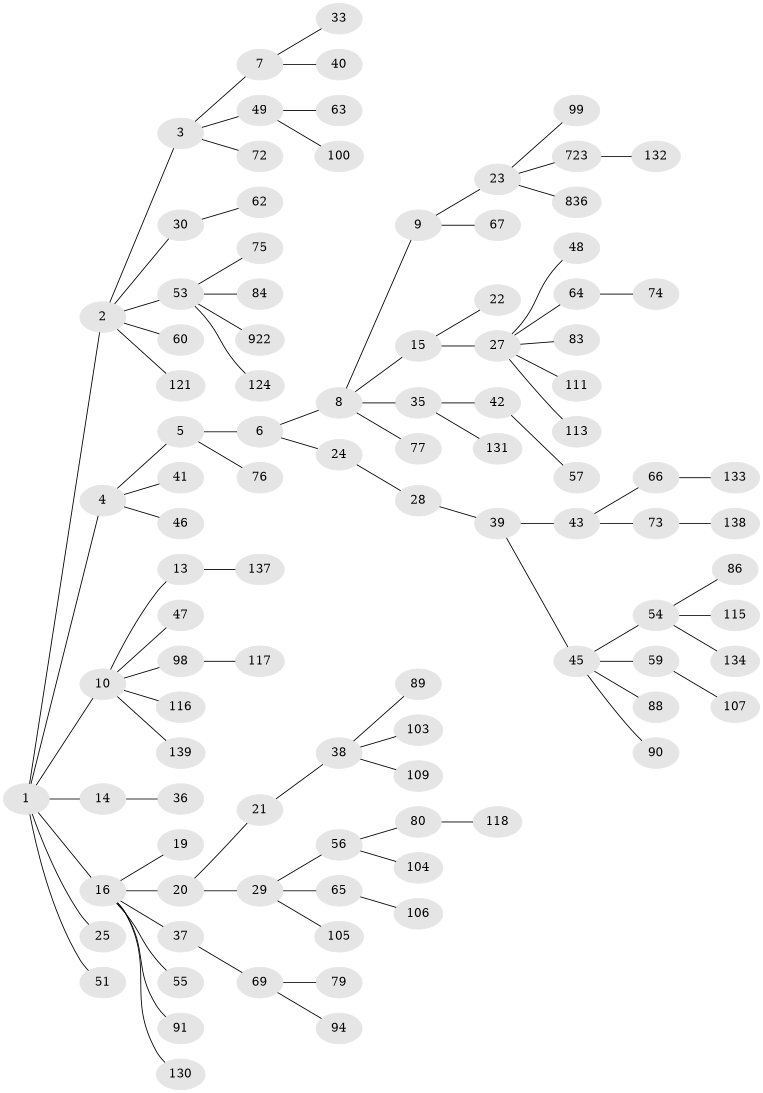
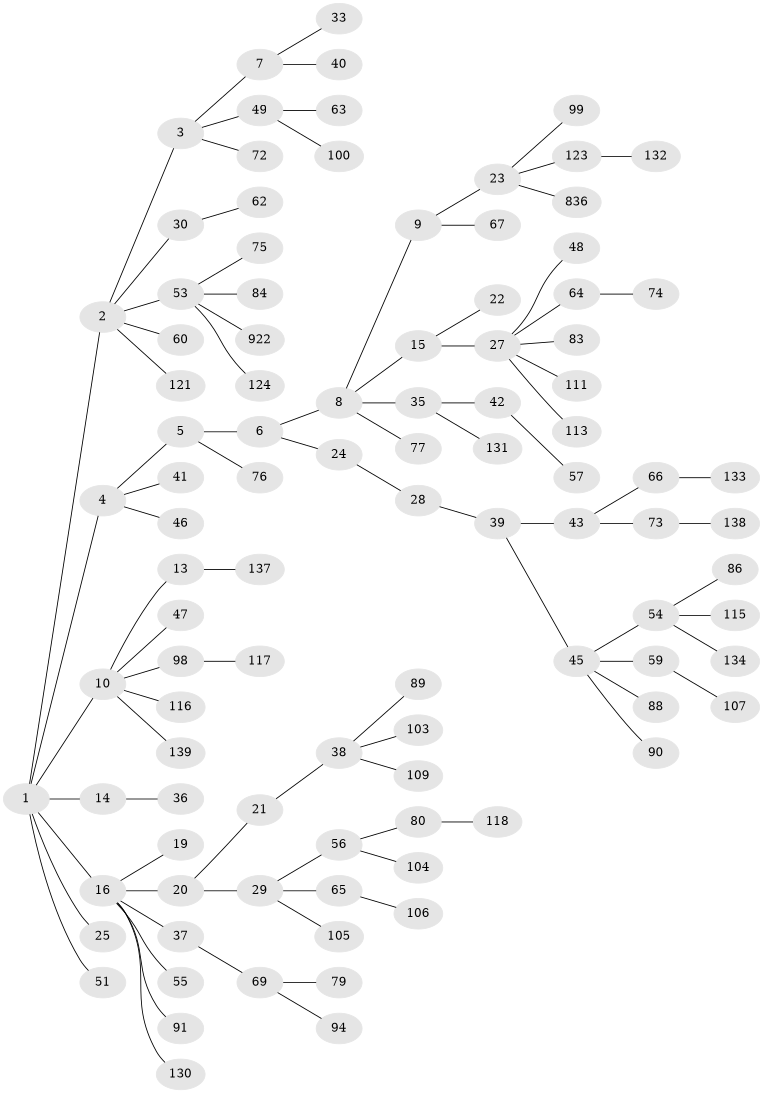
(577, 156) -> (577, 156)
